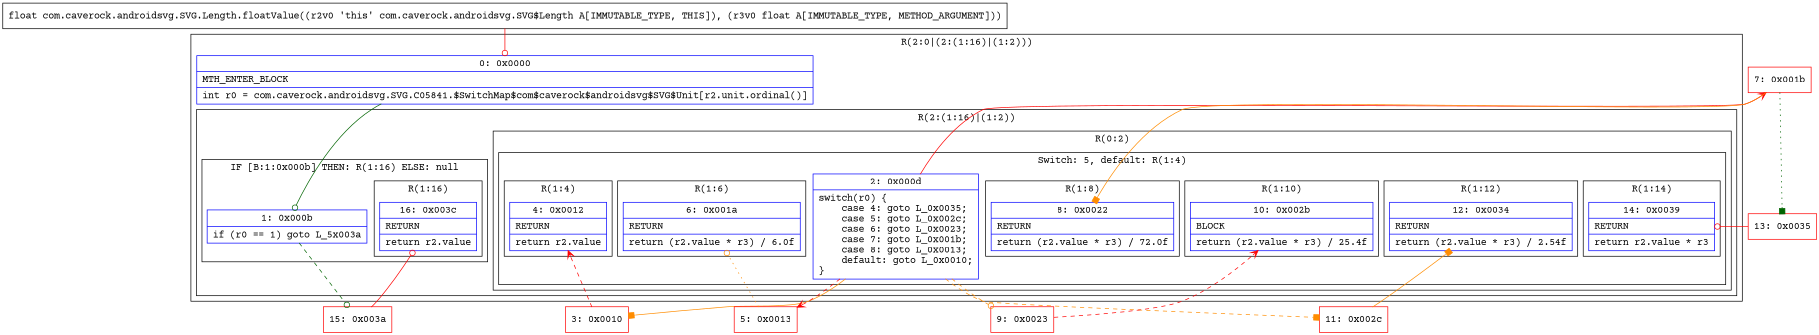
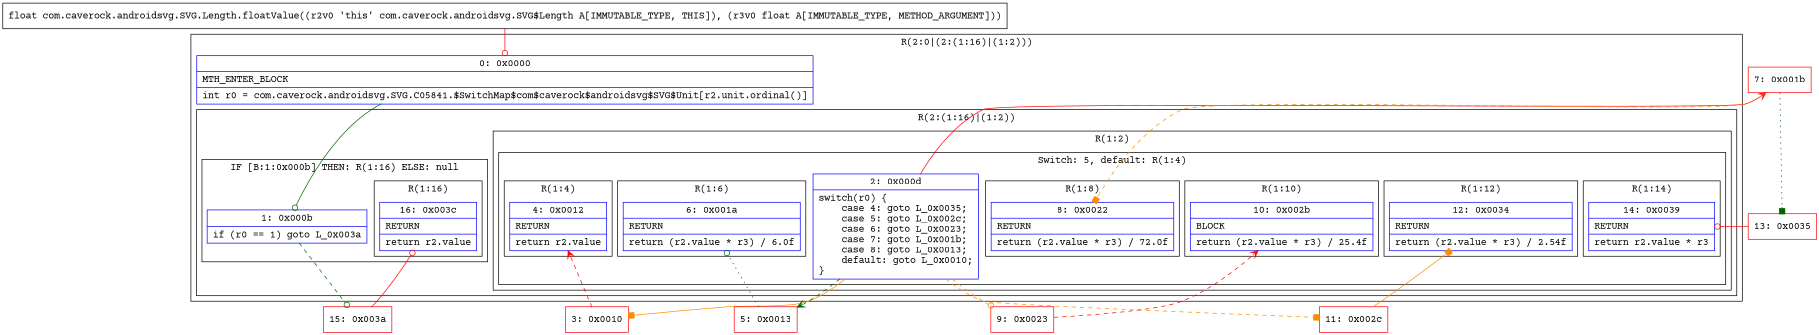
(1414, 105) -> (1414, 105)
(1112, 139) -> (1112, 139)
(287, 234) -> (287, 234)
(743, 280) -> (743, 280)
(822, 292) -> (822, 292)
